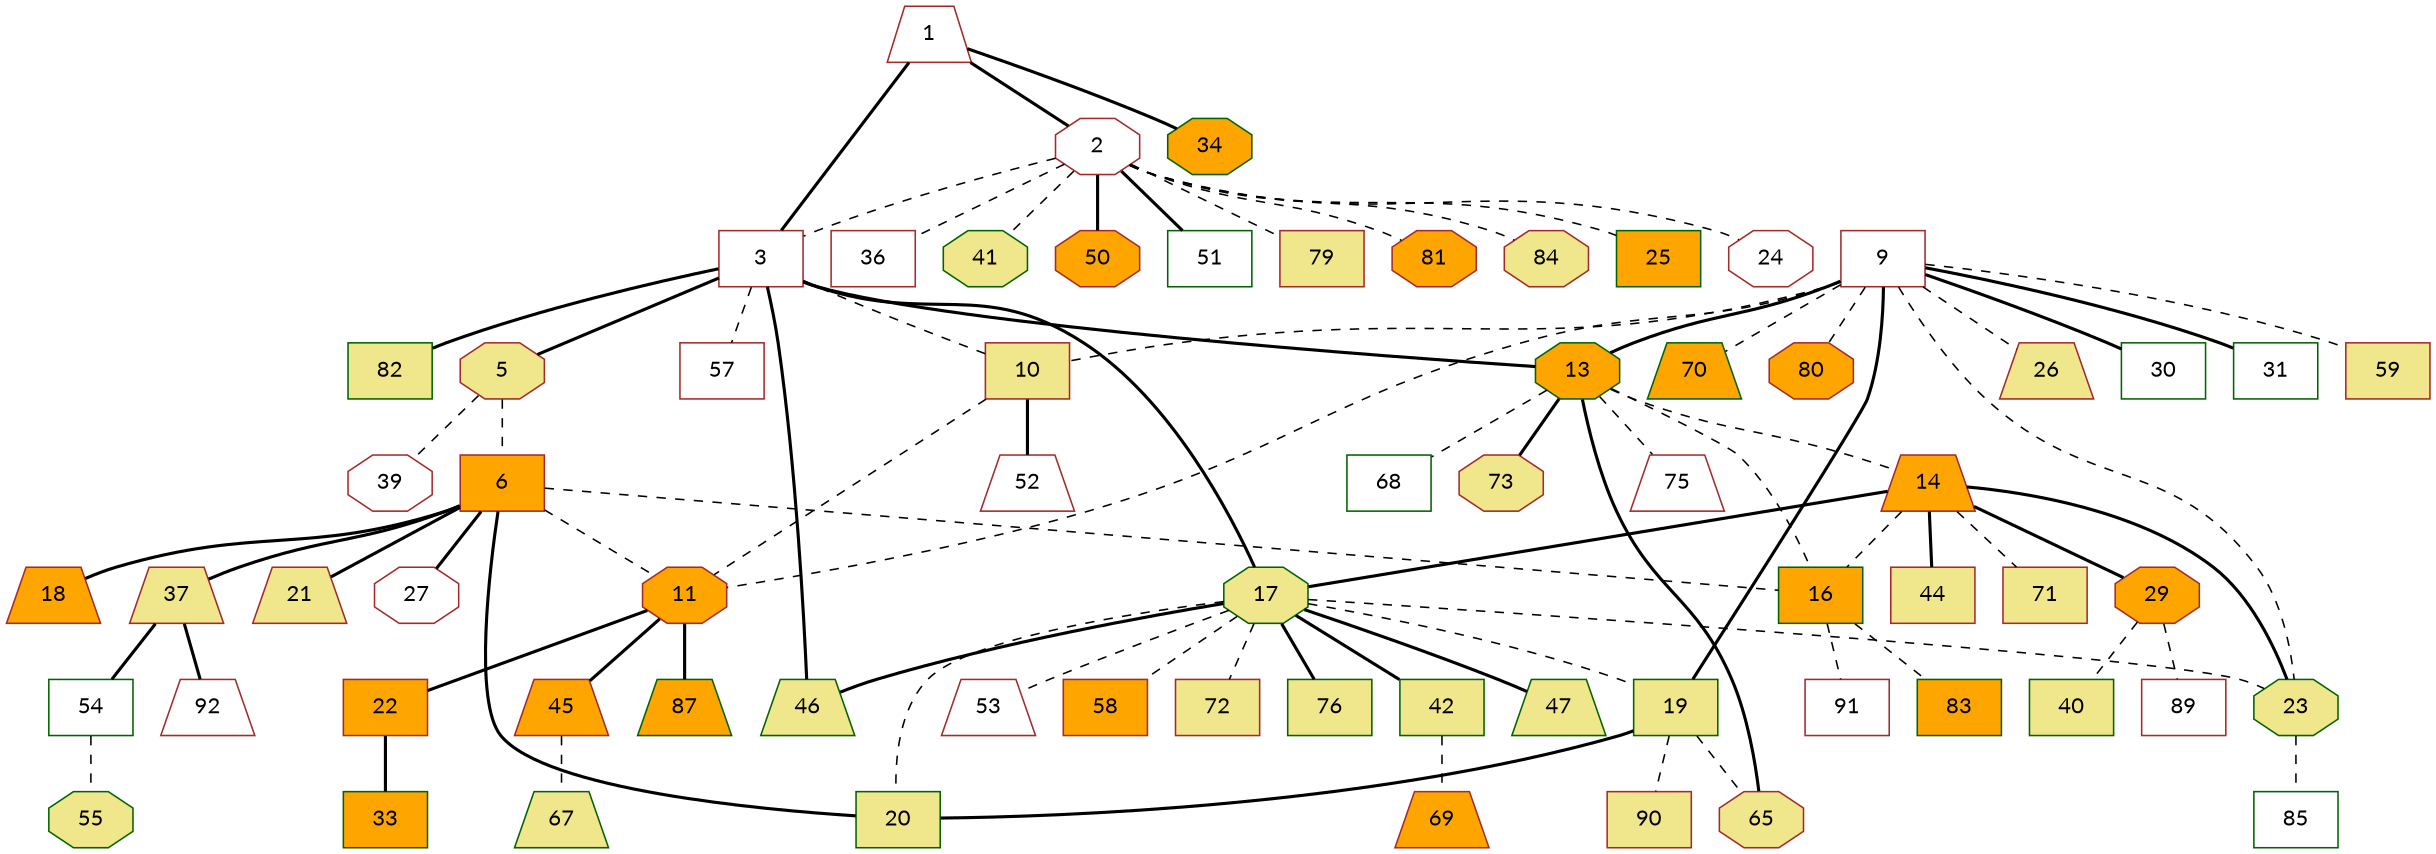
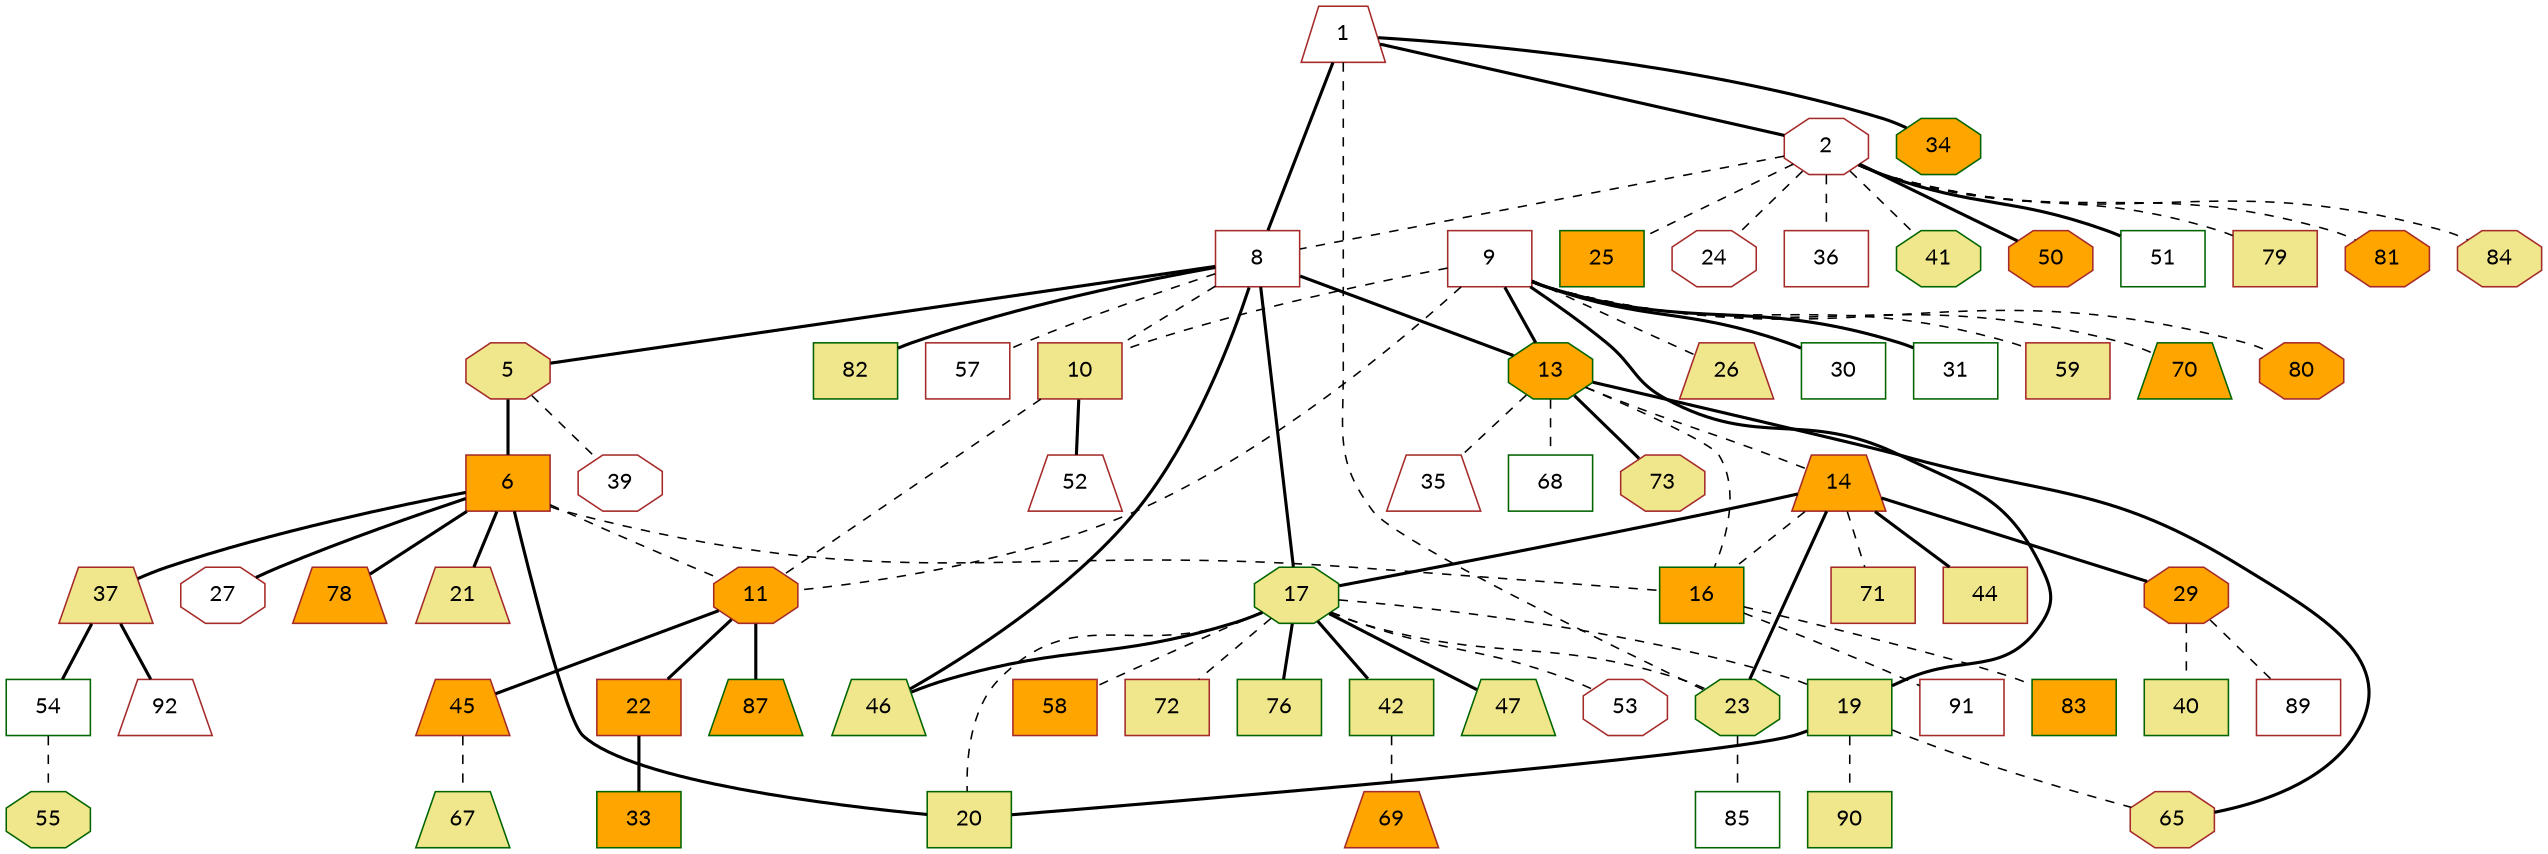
(761, 259) -> (1258, 259)
(502, 427) -> (508, 427)
(2116, 472) -> (1352, 477)
(1677, 483) -> (1434, 483)
(54, 595) -> (340, 595)
(988, 707) -> (1625, 707)
(1649, 820) -> (1850, 820)
